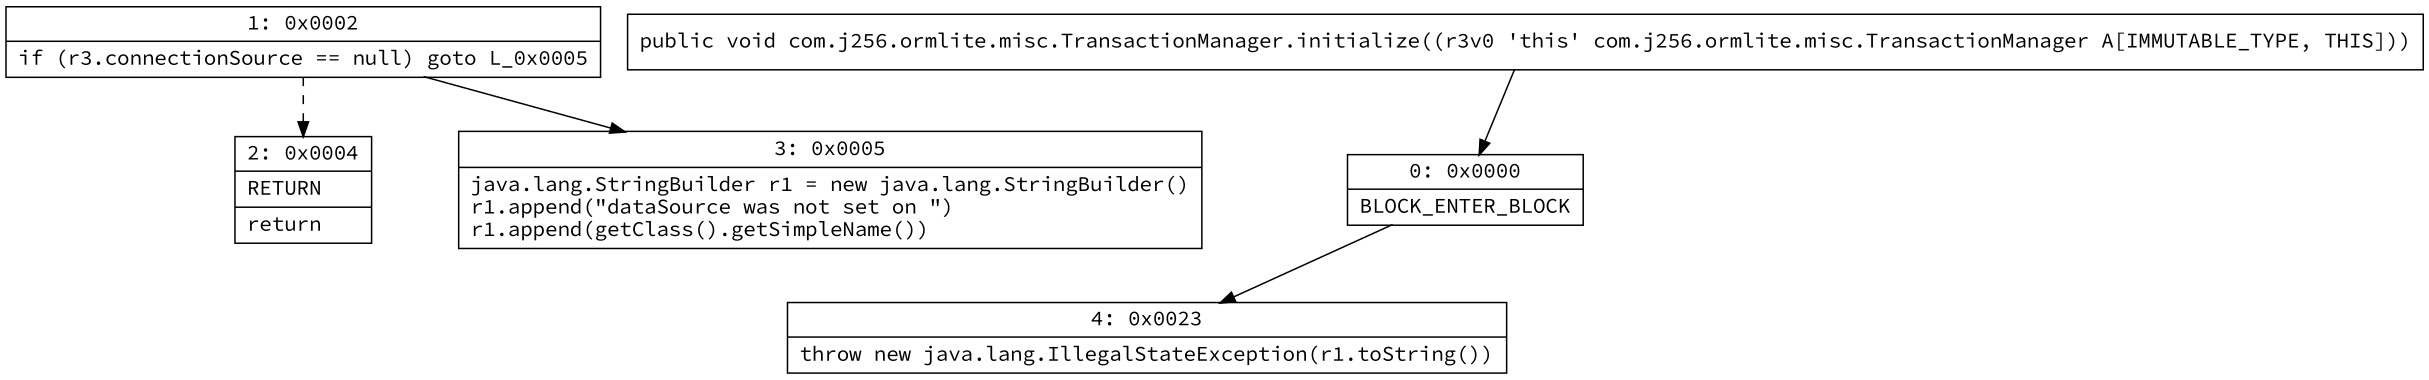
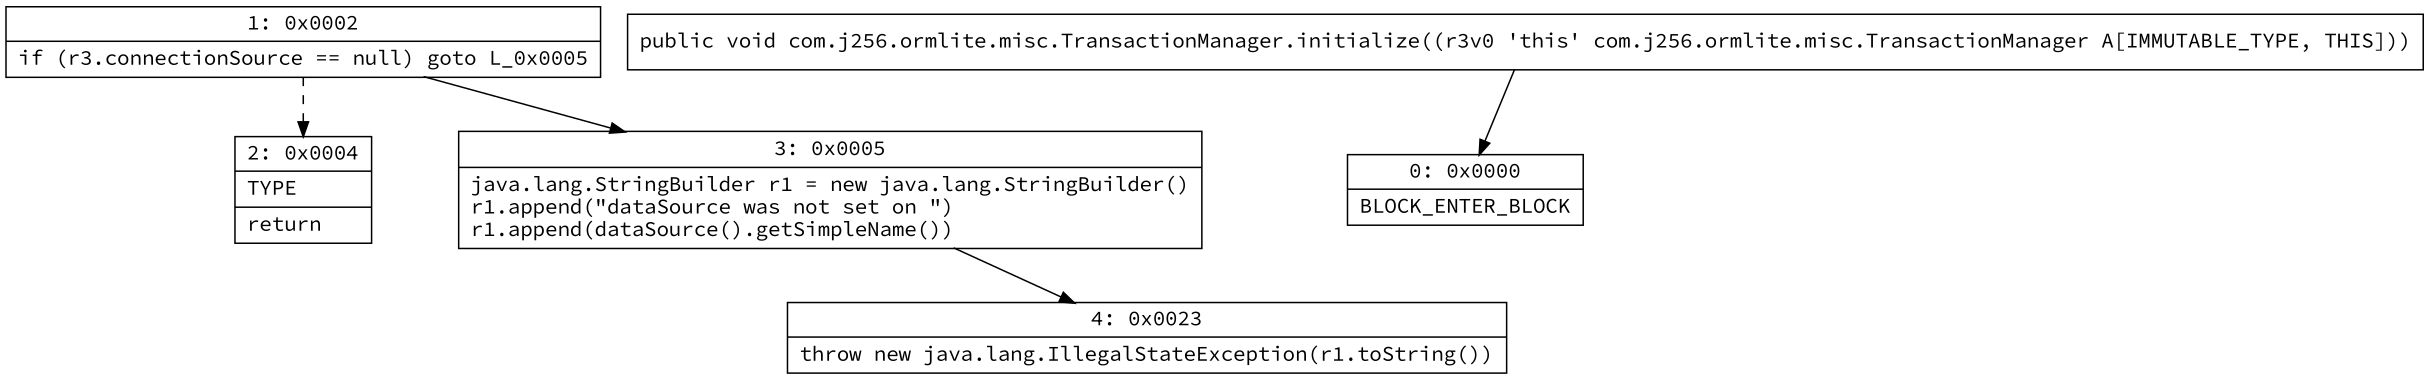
(285, 188) -> (273, 188)
(700, 230) -> (712, 230)
(1313, 261) -> (1007, 272)
